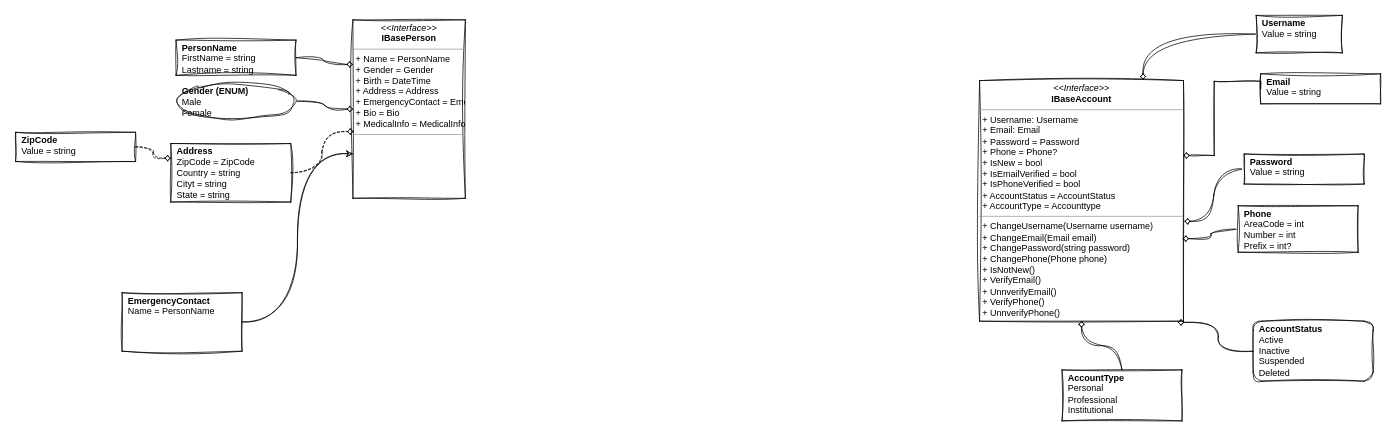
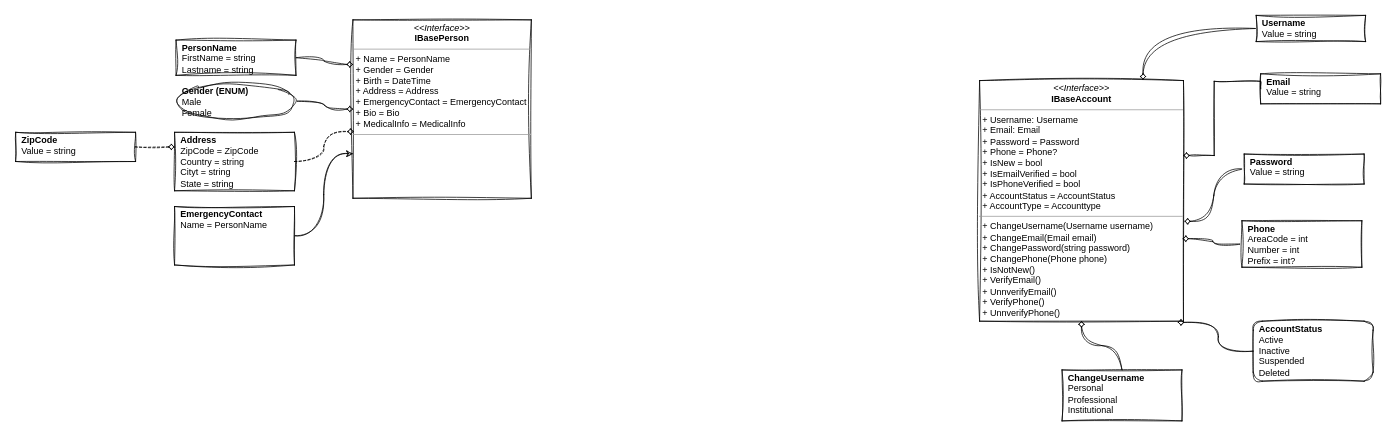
(1300, 34) -> (1311, 29)
(409, 109) -> (442, 109)
(231, 173) -> (234, 162)
(1299, 229) -> (1302, 244)
(182, 322) -> (234, 236)
(1092, 392) -> (1098, 392)
